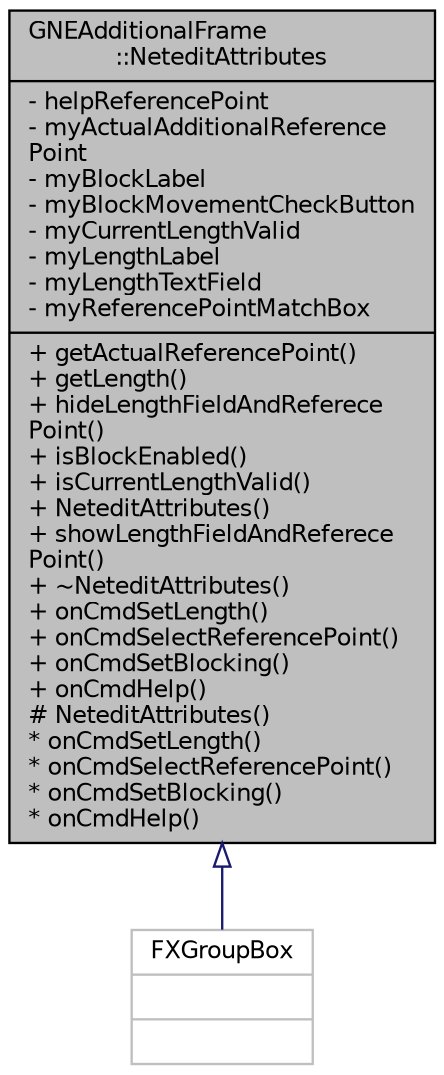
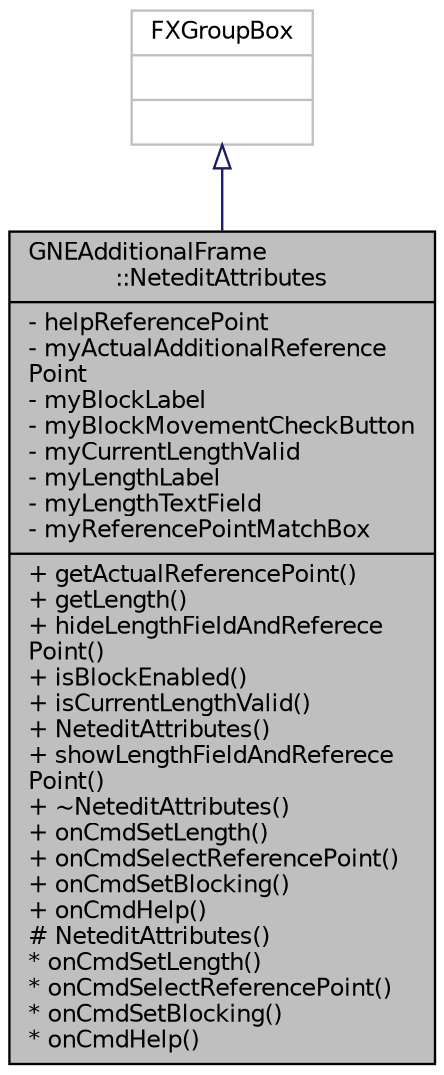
(222, 898) -> (222, 200)
